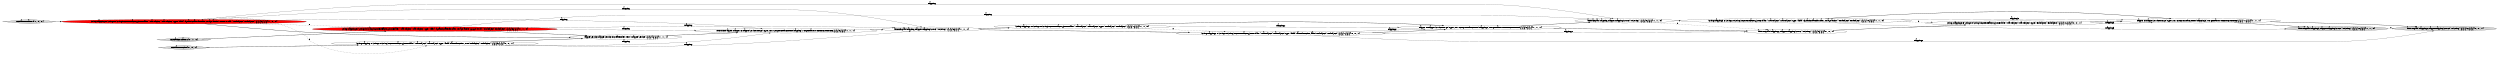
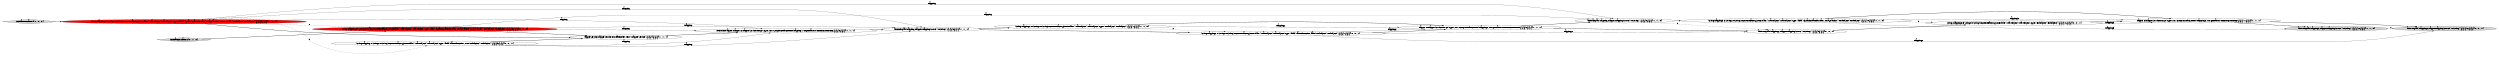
(184, 48) -> none
